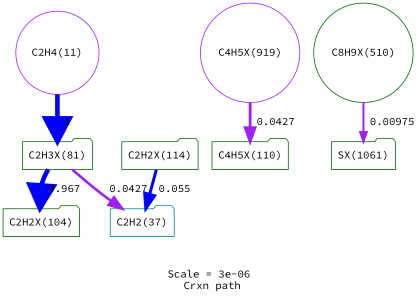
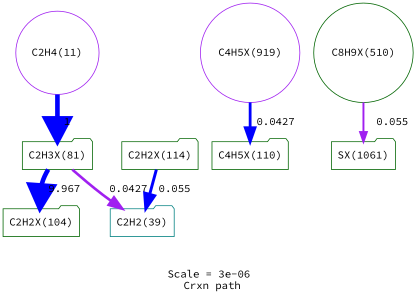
(250, 115) -> (250, 115)
(389, 122) -> (389, 122)
(142, 223) -> (142, 223)
